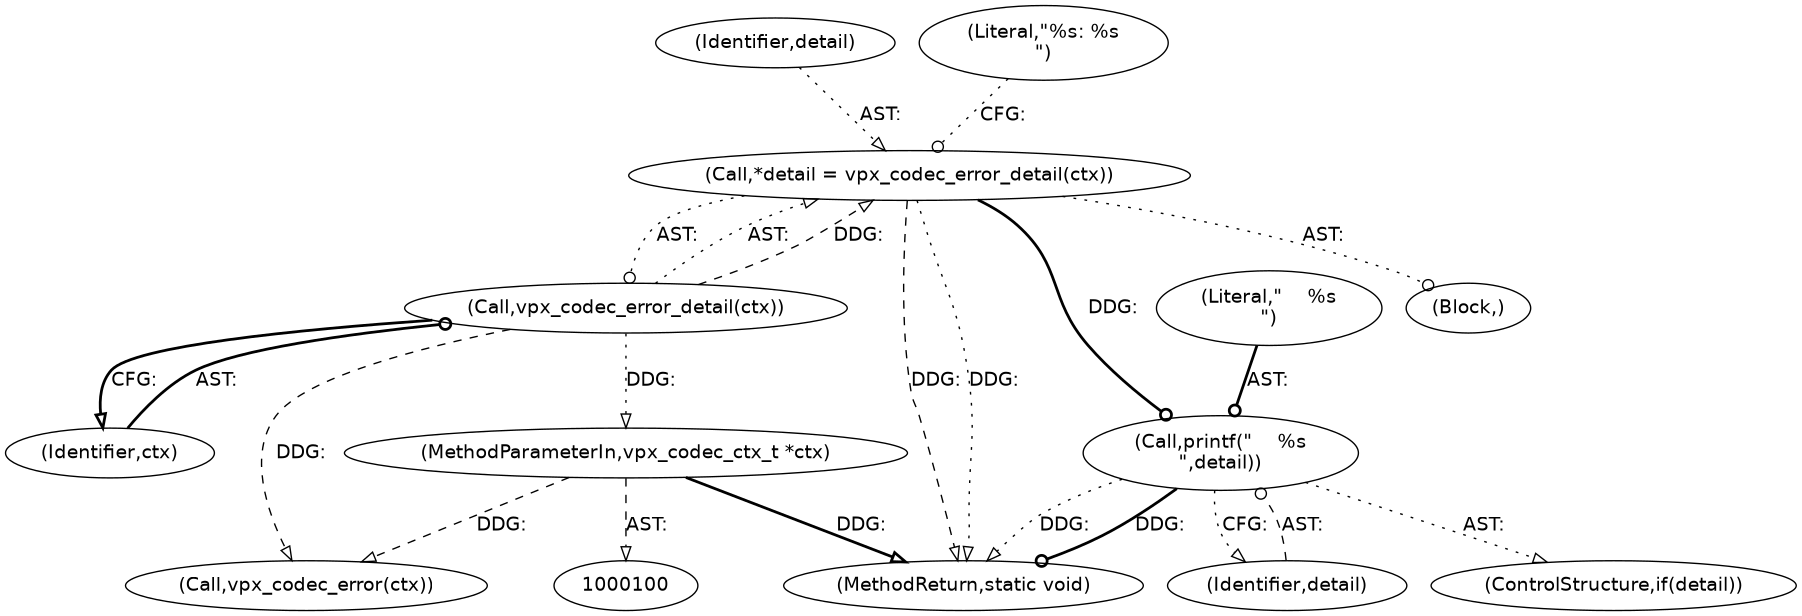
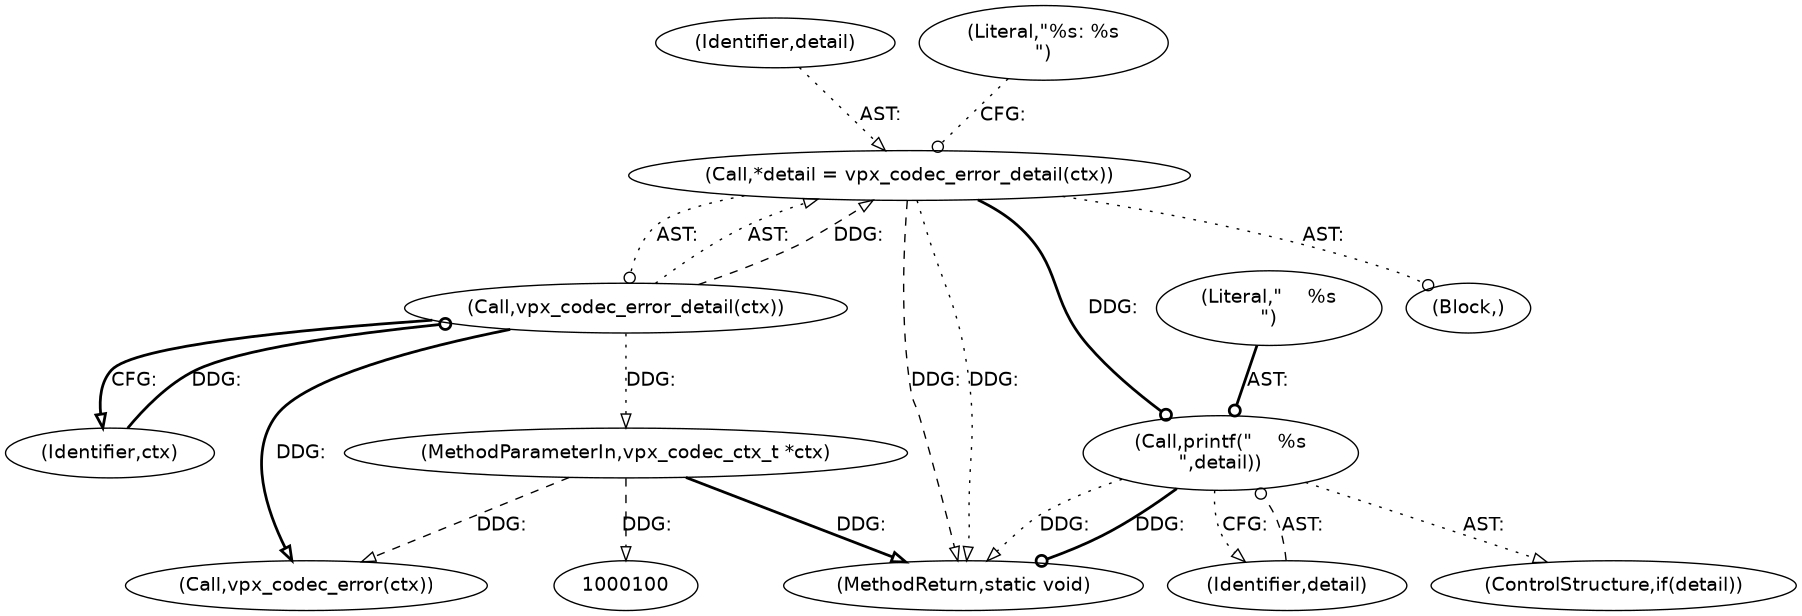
(220, 381) -> (220, 381)
(323, 384) -> (323, 384)
(650, 525) -> (650, 525)
